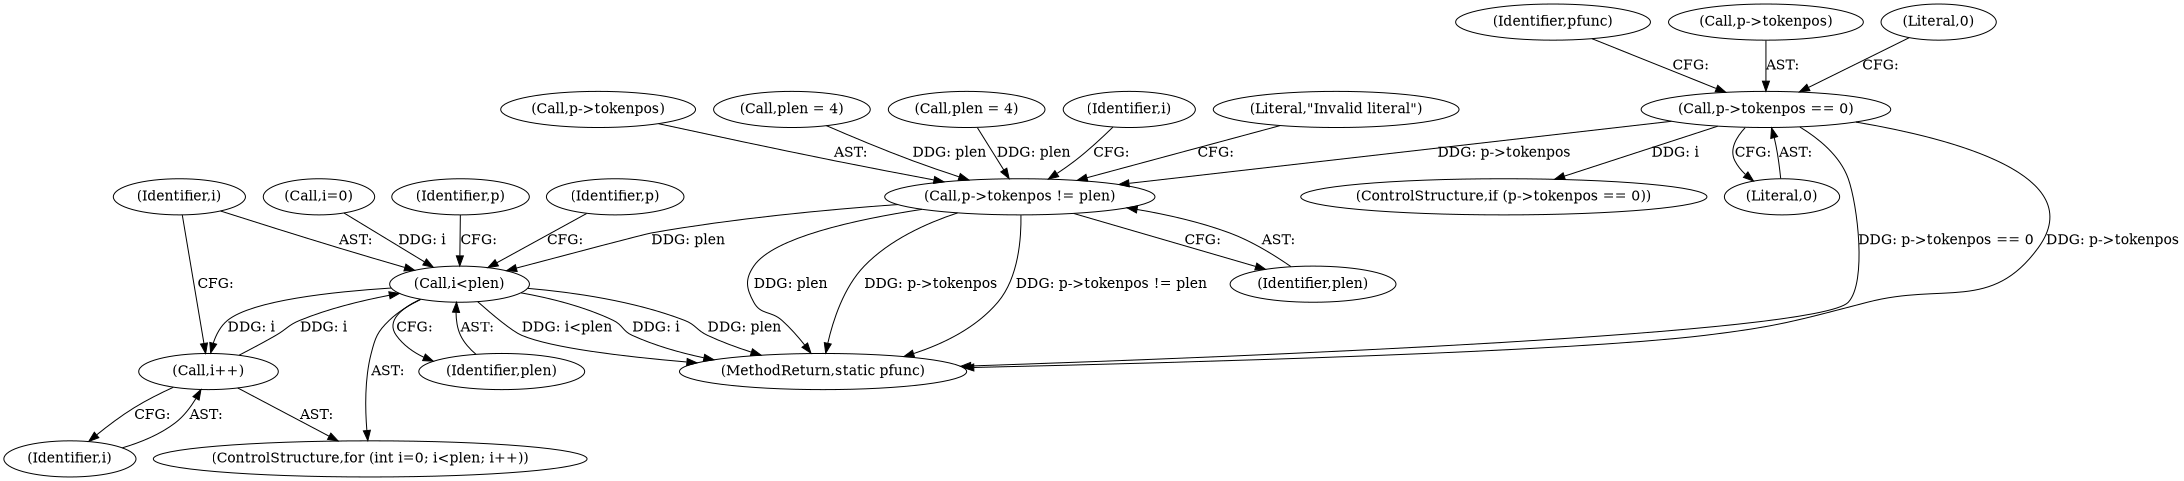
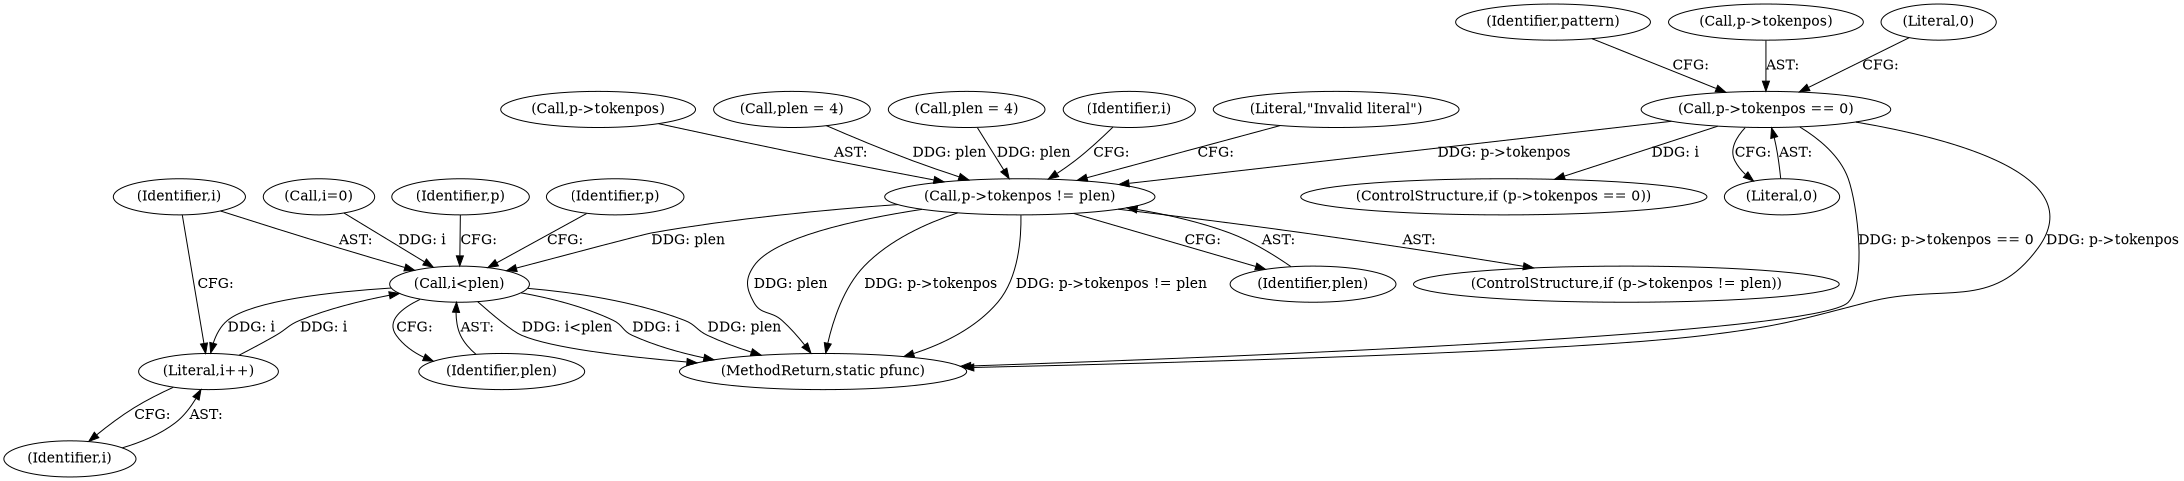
(1553, 22) -> (1553, 22)
none -> (1626, 284)
(209, 372) -> (209, 372)
(370, 459) -> none
